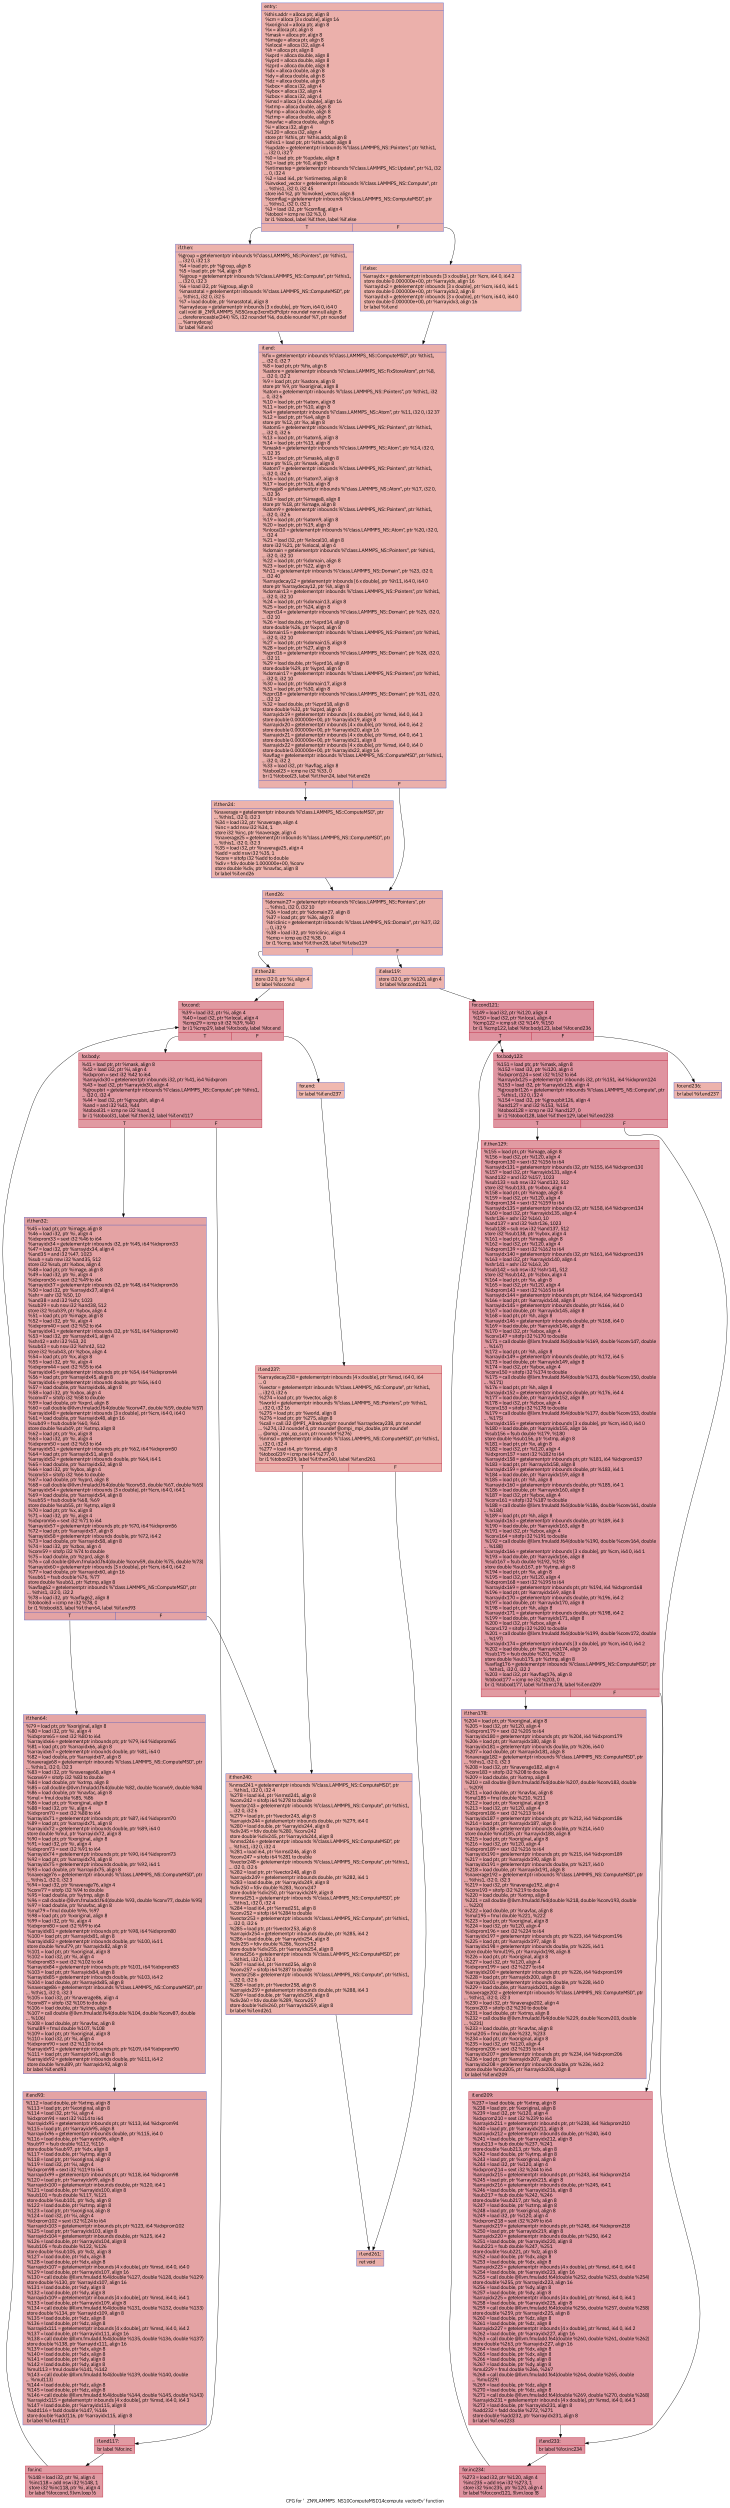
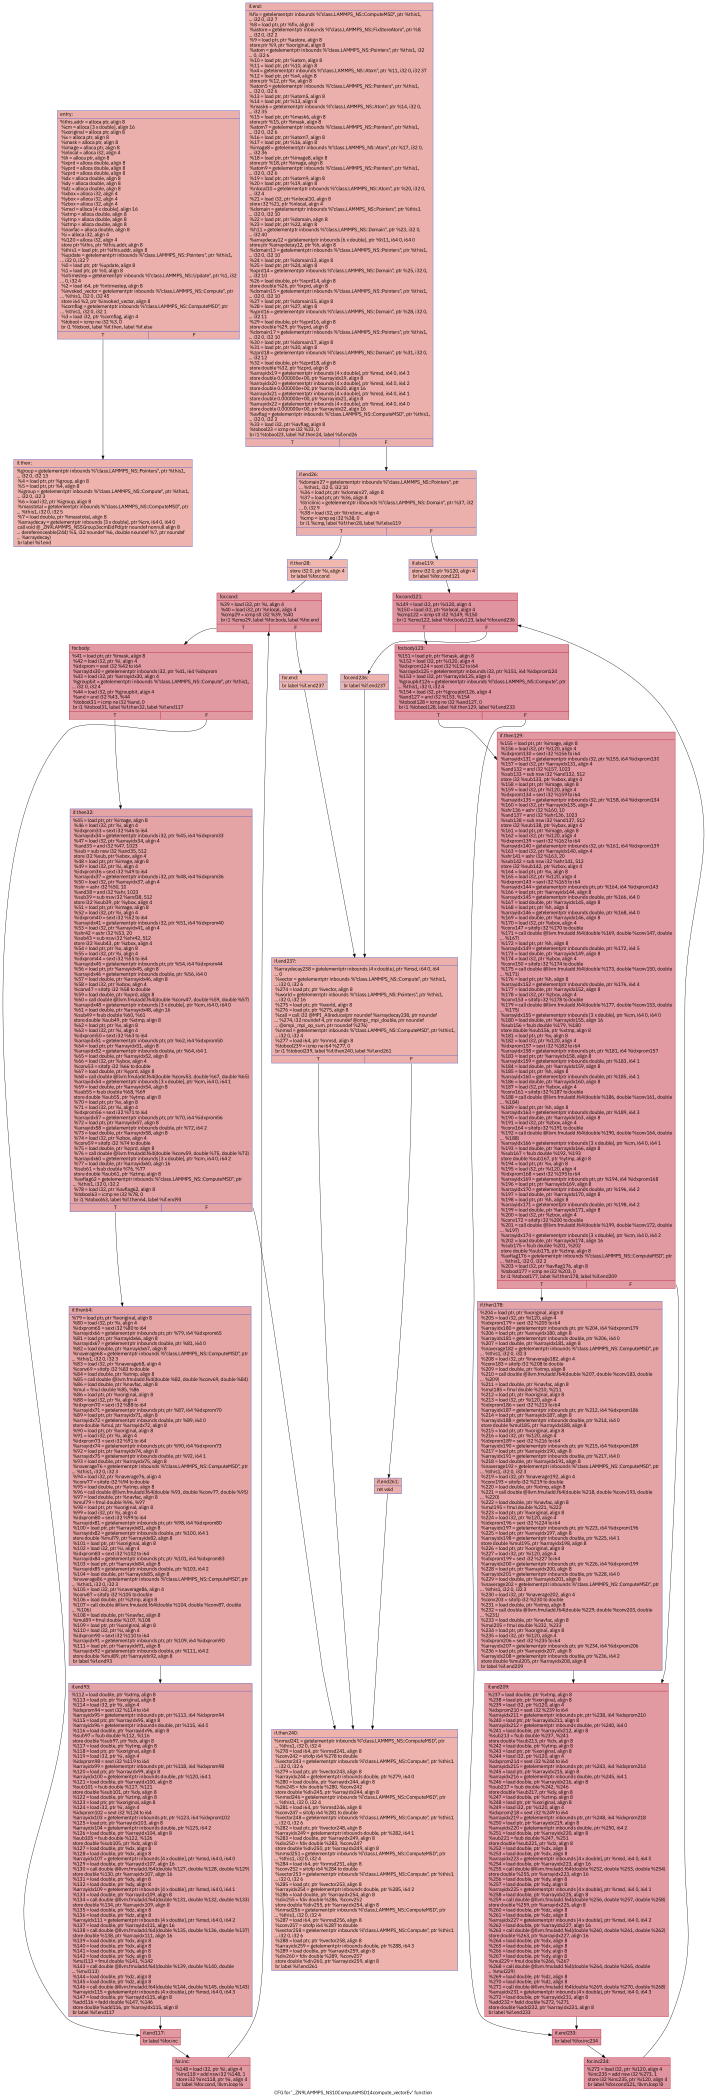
(441, 288) -> none
(280, 336) -> none
none -> (365, 822)
(302, 839) -> none
(349, 1419) -> (365, 1010)
(352, 2131) -> (380, 1610)
